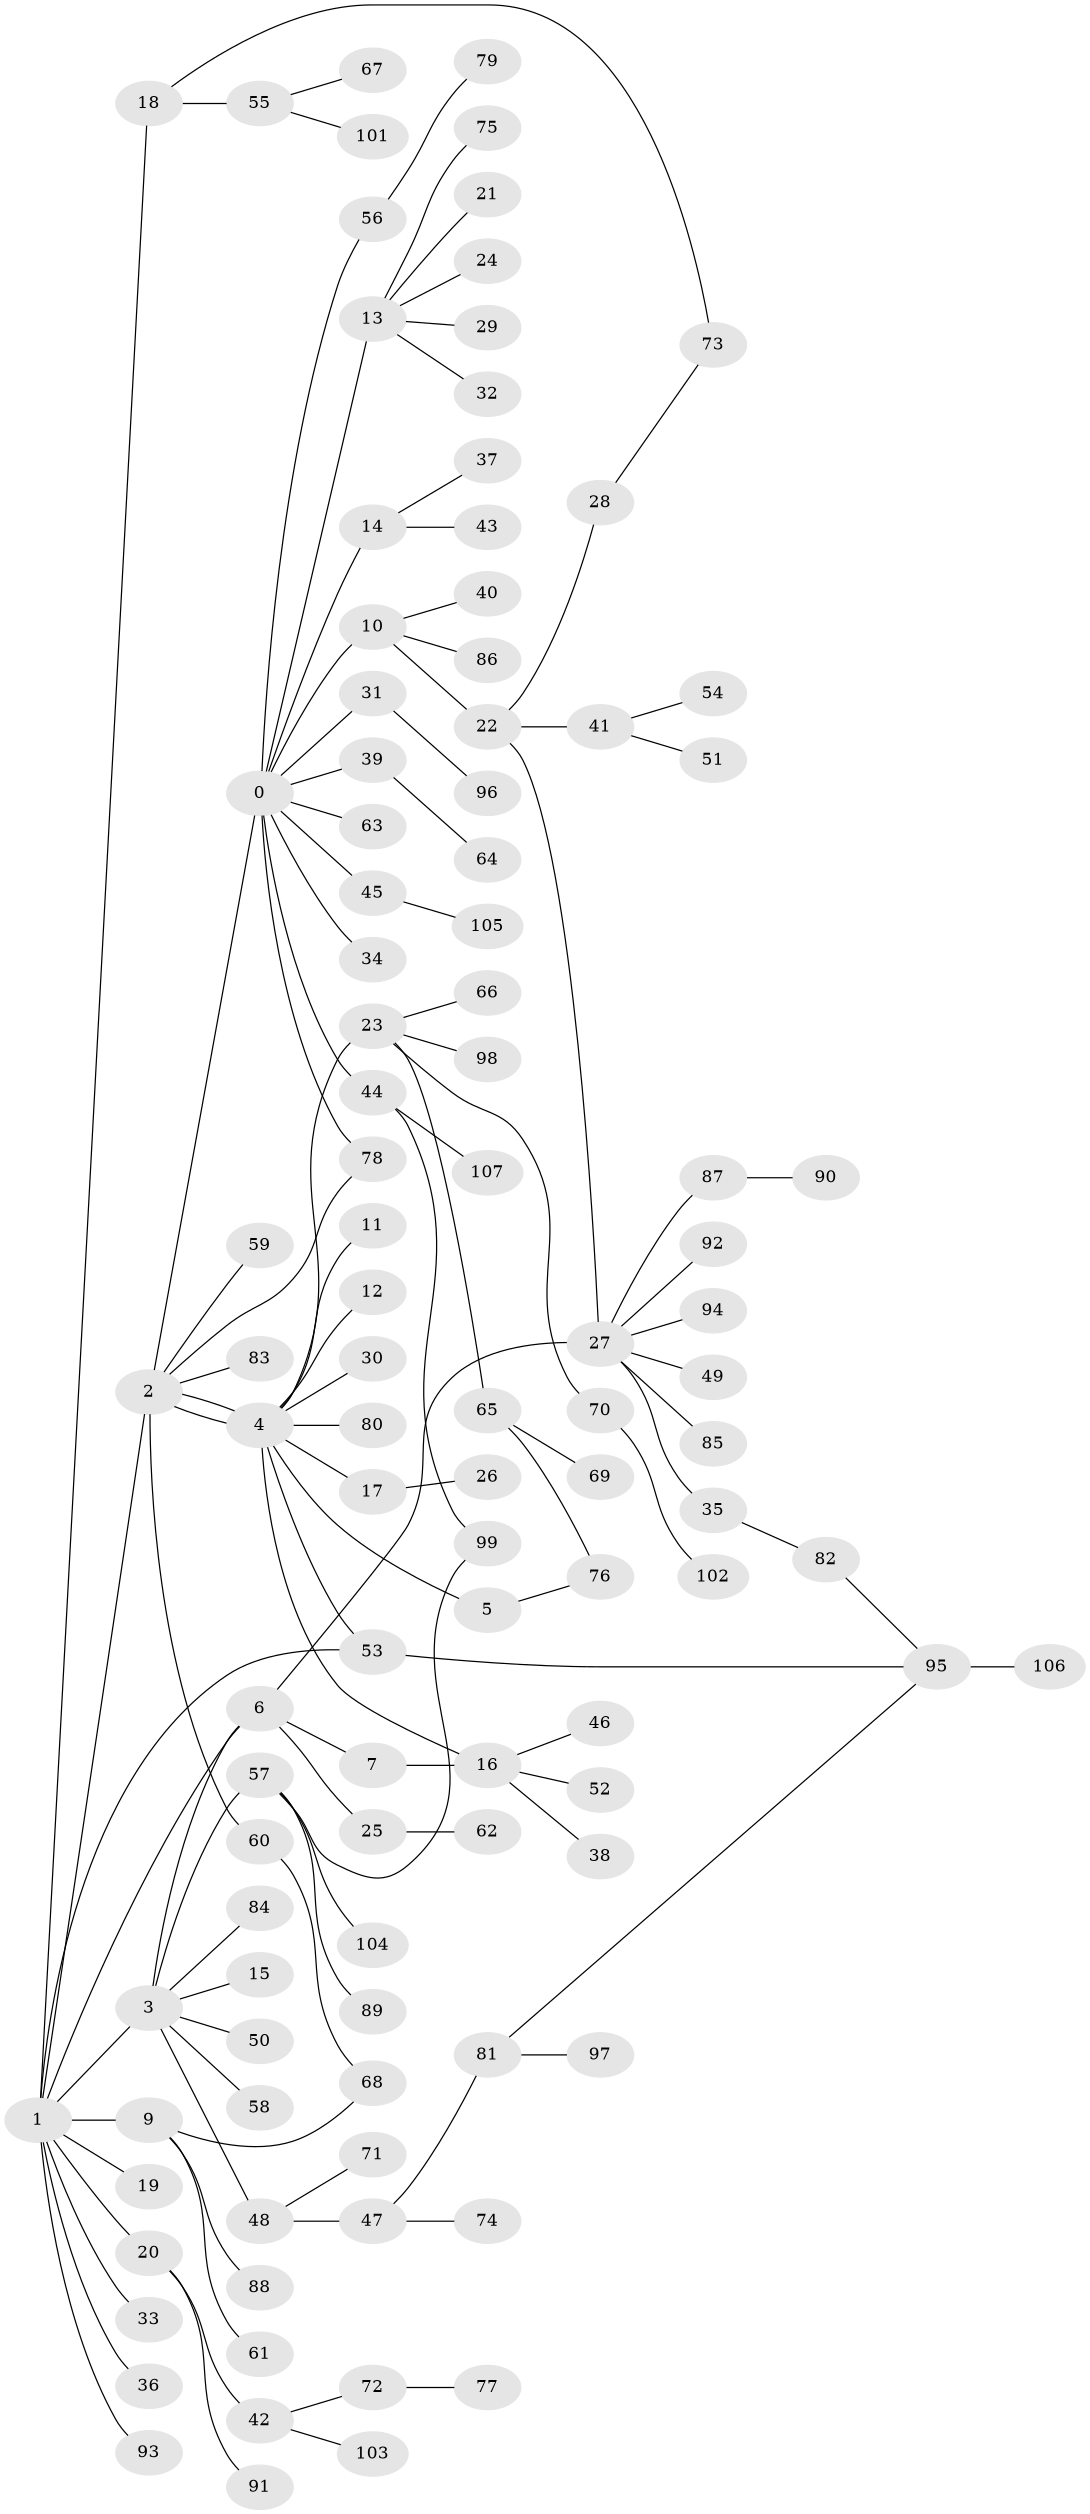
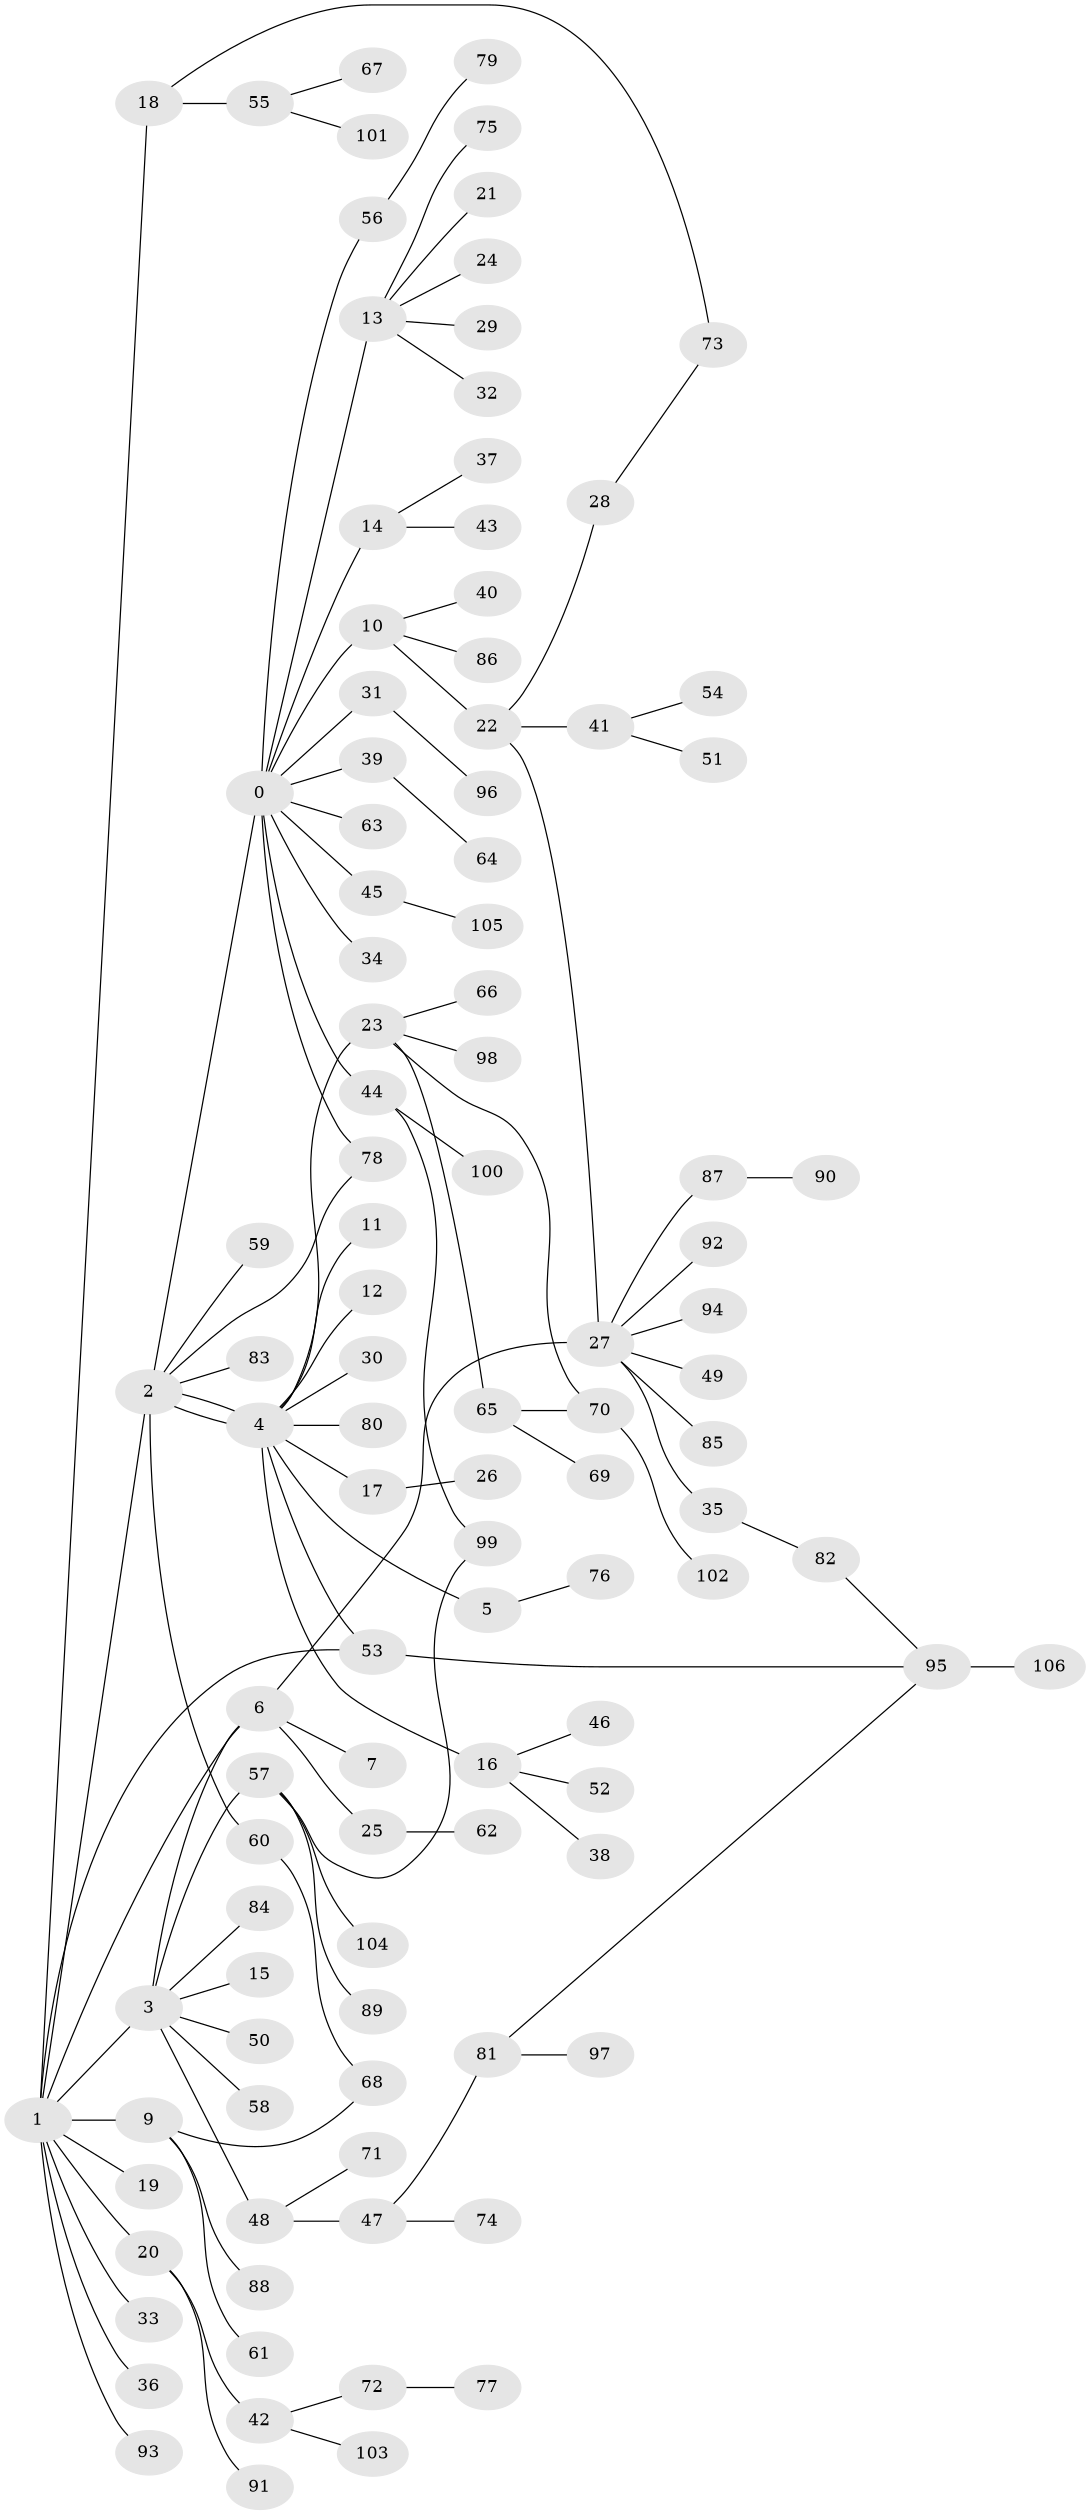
(488, 1173) -> (488, 1173)
(553, 1489) -> (544, 1411)
(430, 1765) -> none
